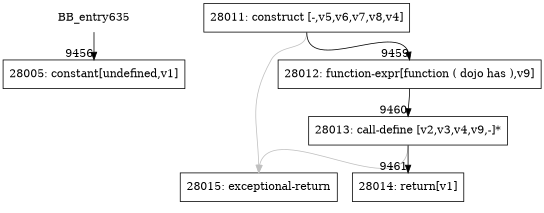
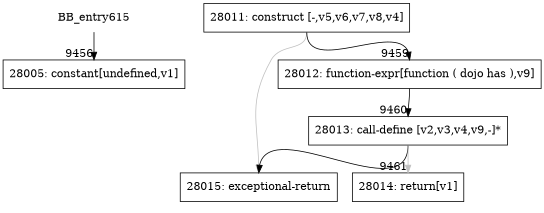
(94, 18) -> (94, 18)
(337, 160) -> (337, 160)
(408, 160) -> (408, 160)
